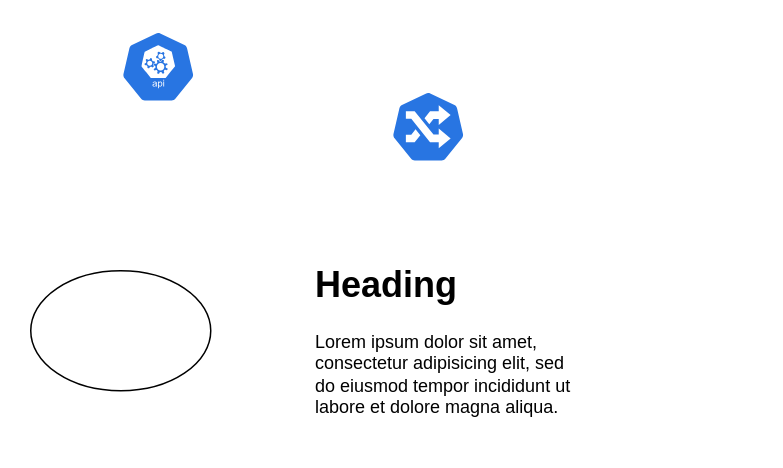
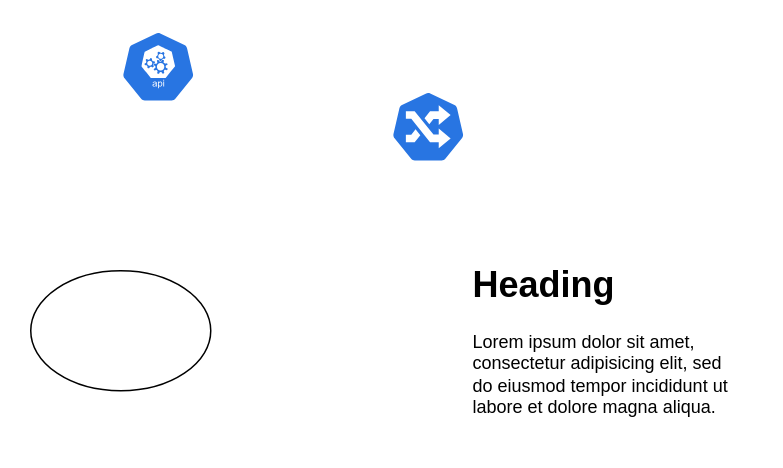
(451, 346) -> (608, 346)
